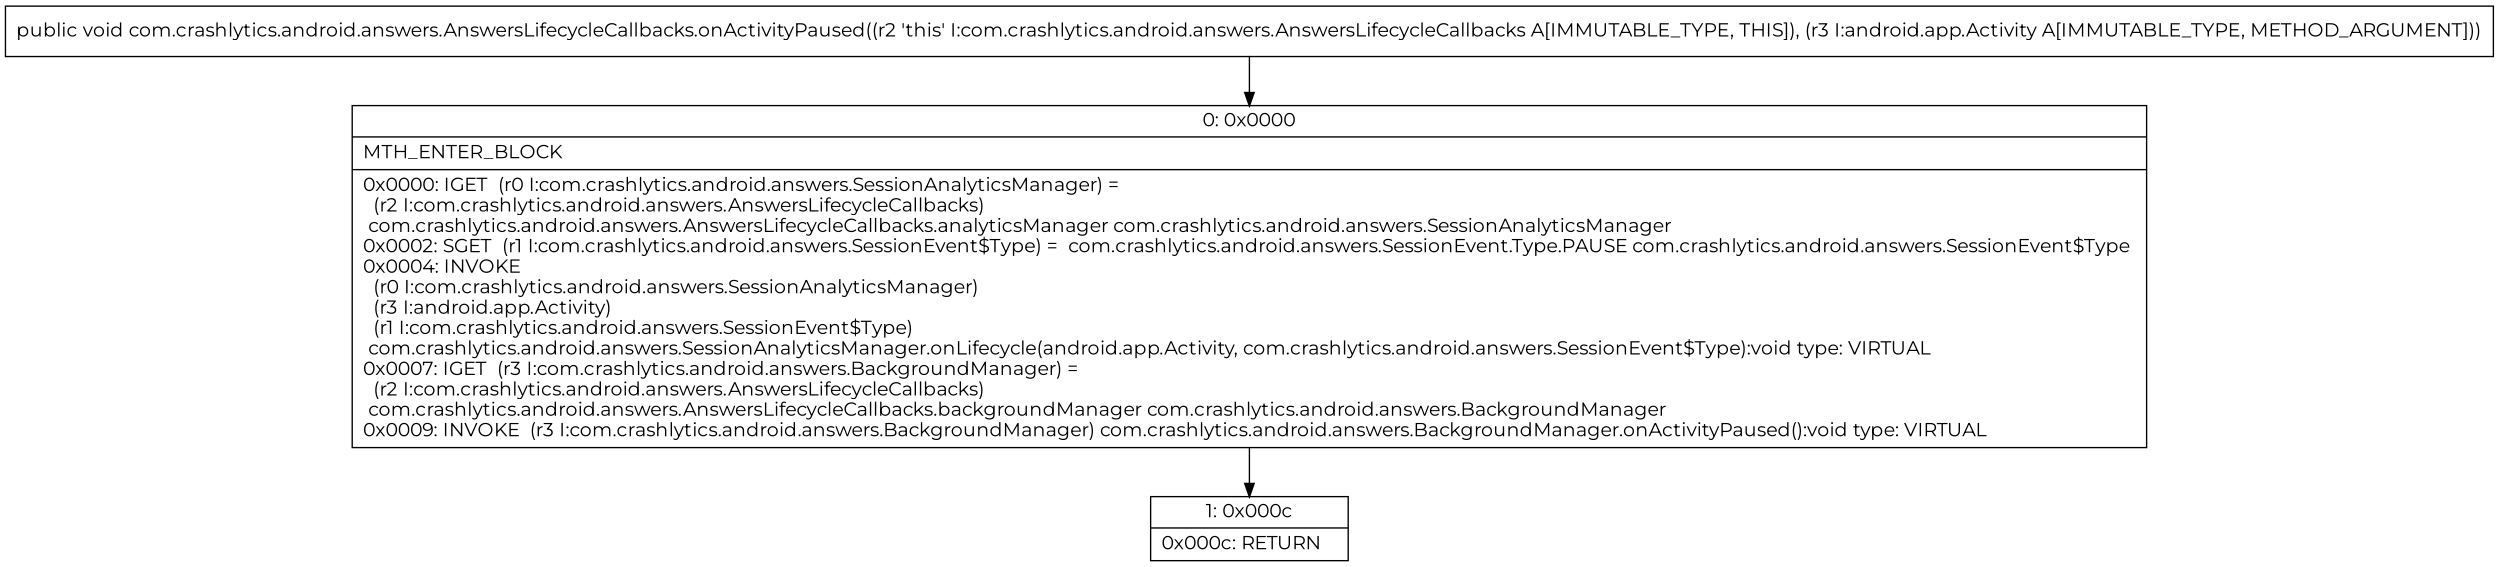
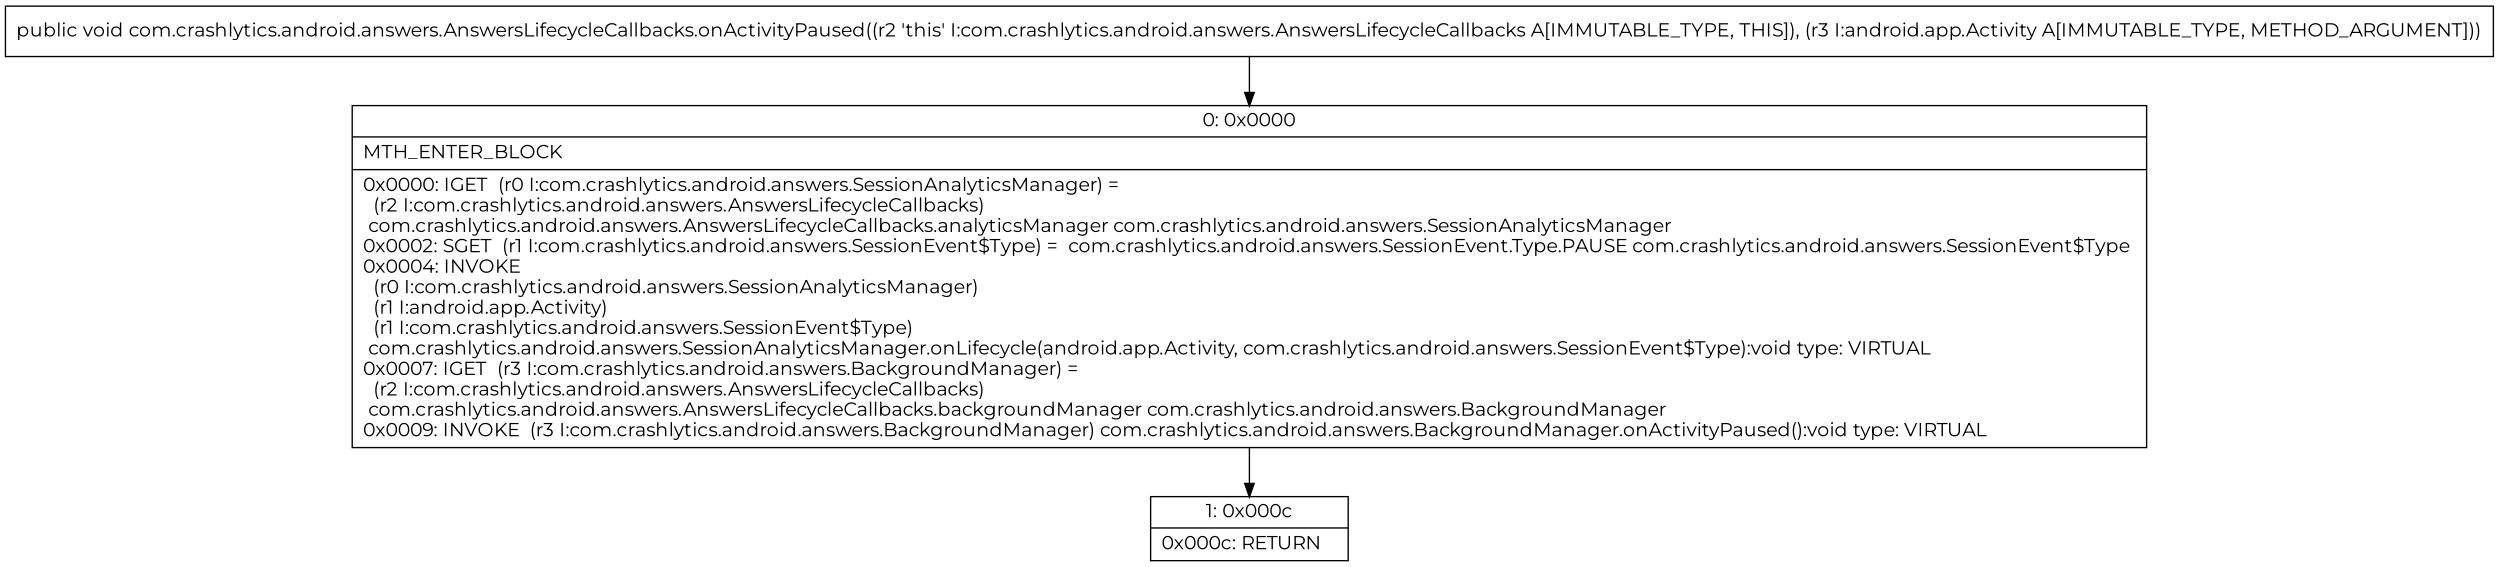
(488, 308) -> (486, 308)
